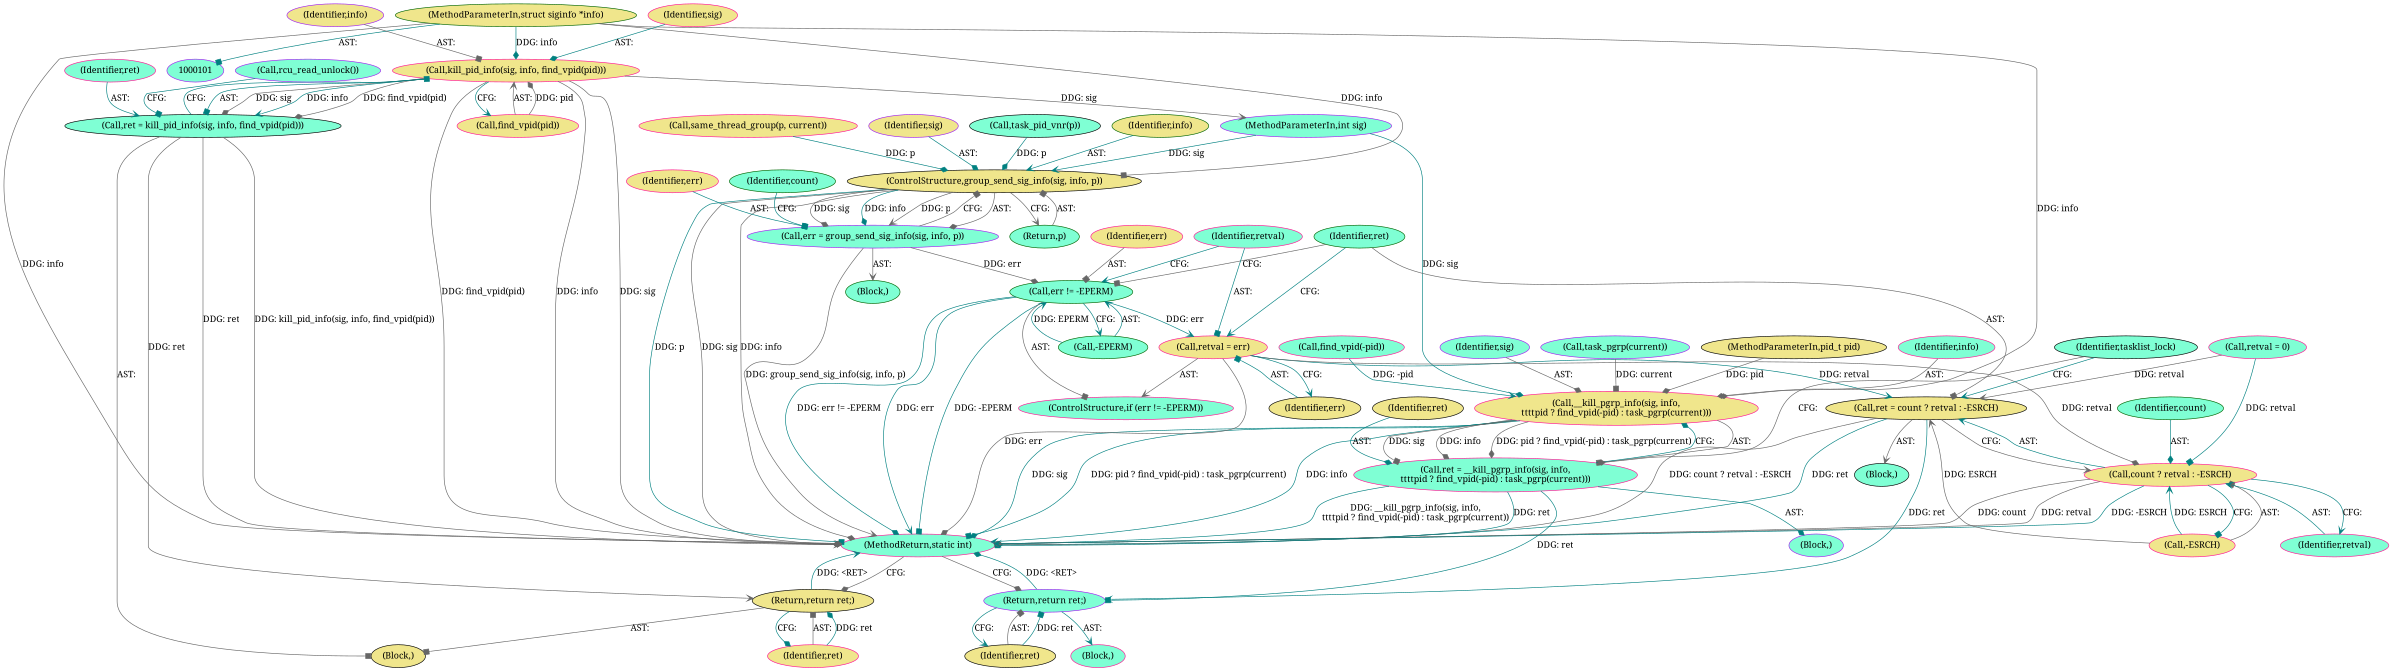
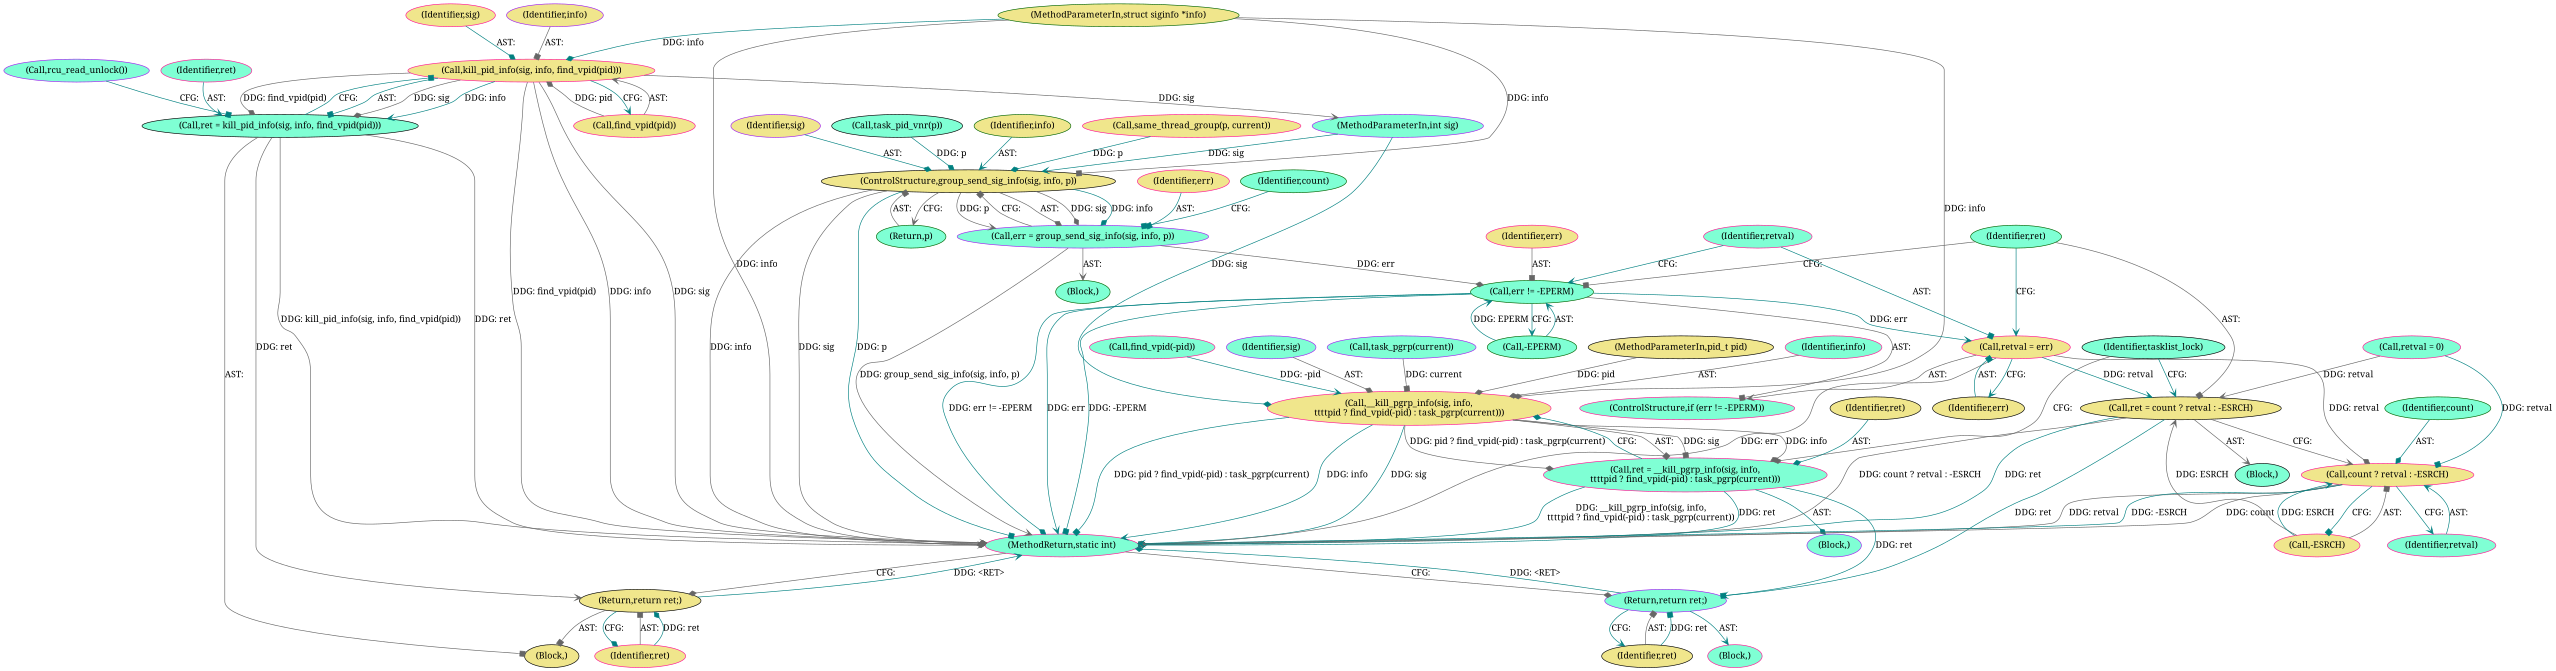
(195, 71) -> none
(2033, 451) -> none
